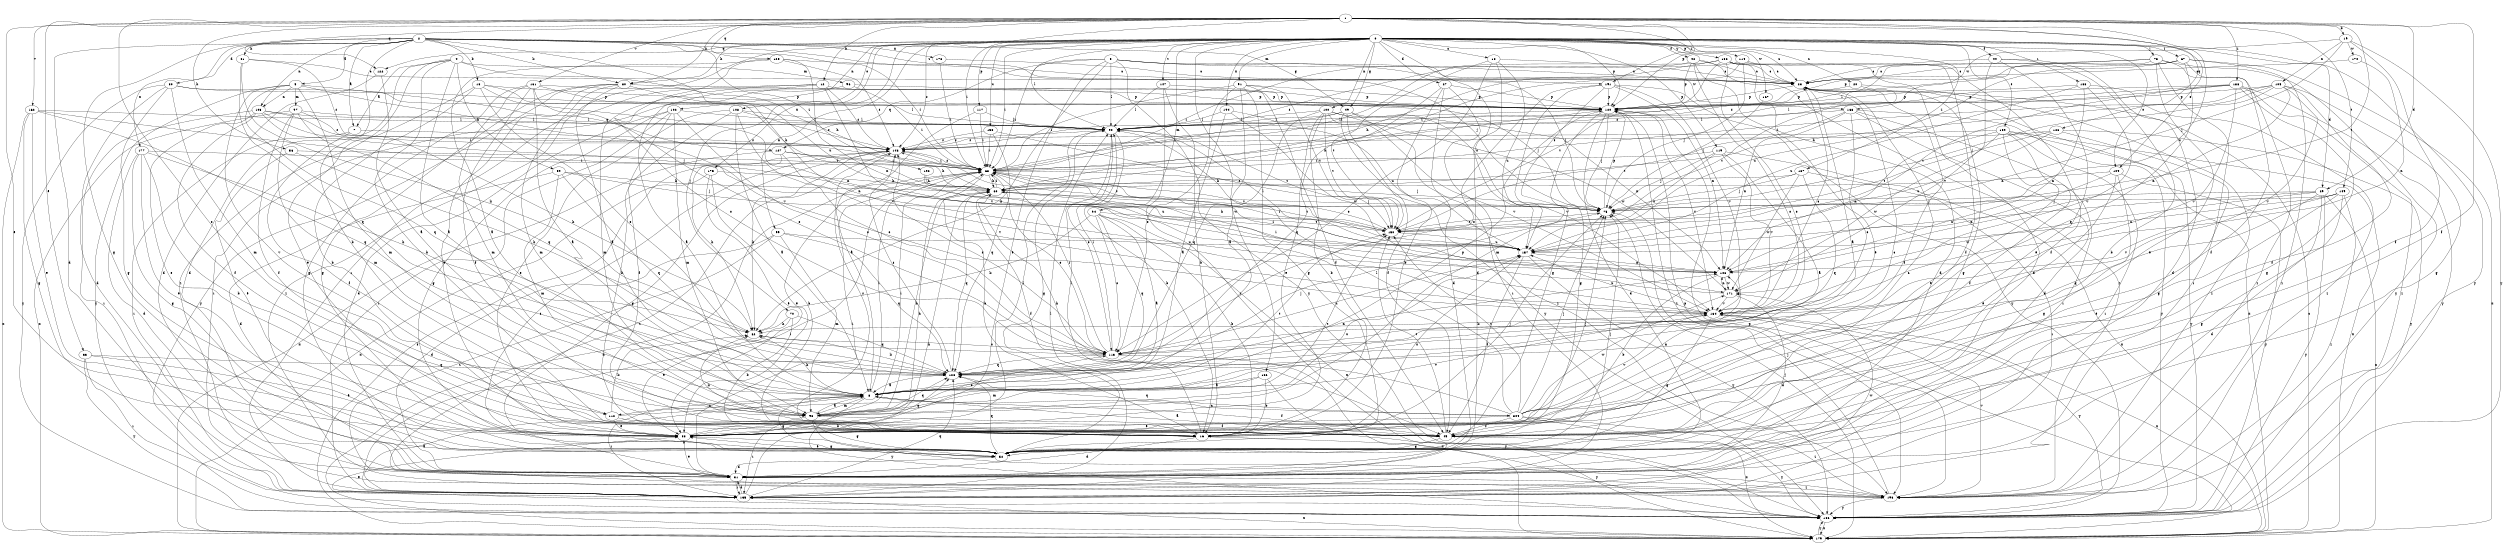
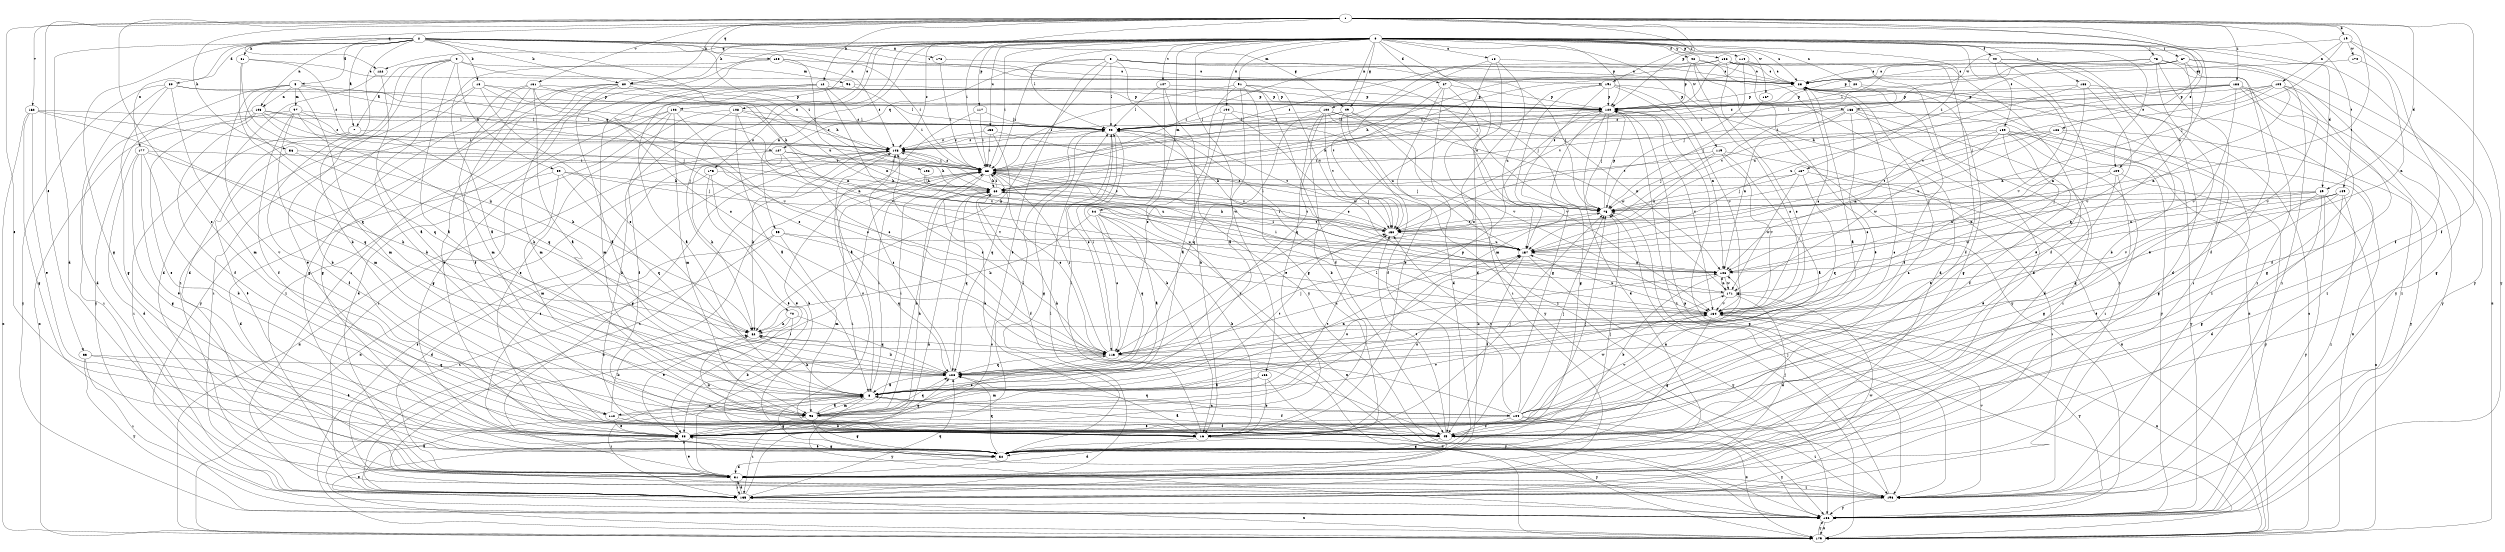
(1926, 191) -> (1965, 214)
(1516, 416) -> (1516, 416)
